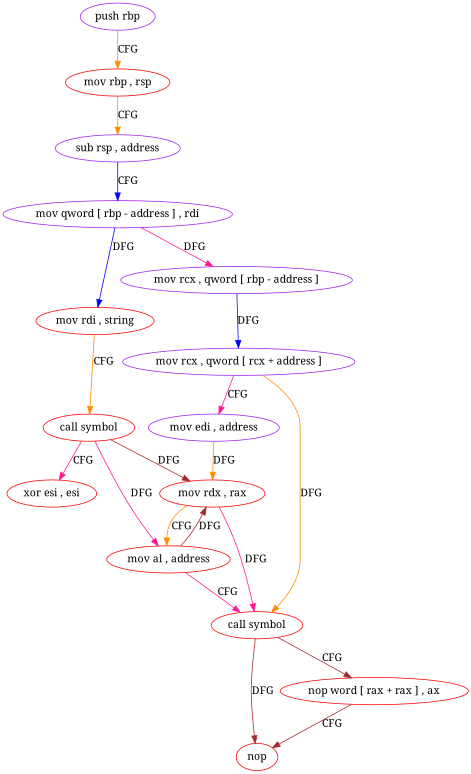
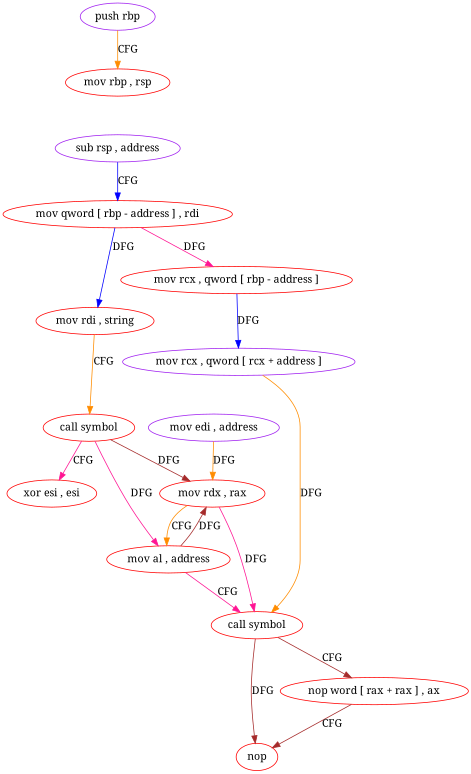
(118, 112) -> none
(118, 214) -> (118, 214)
(237, 280) -> (237, 280)
(228, 391) -> none
